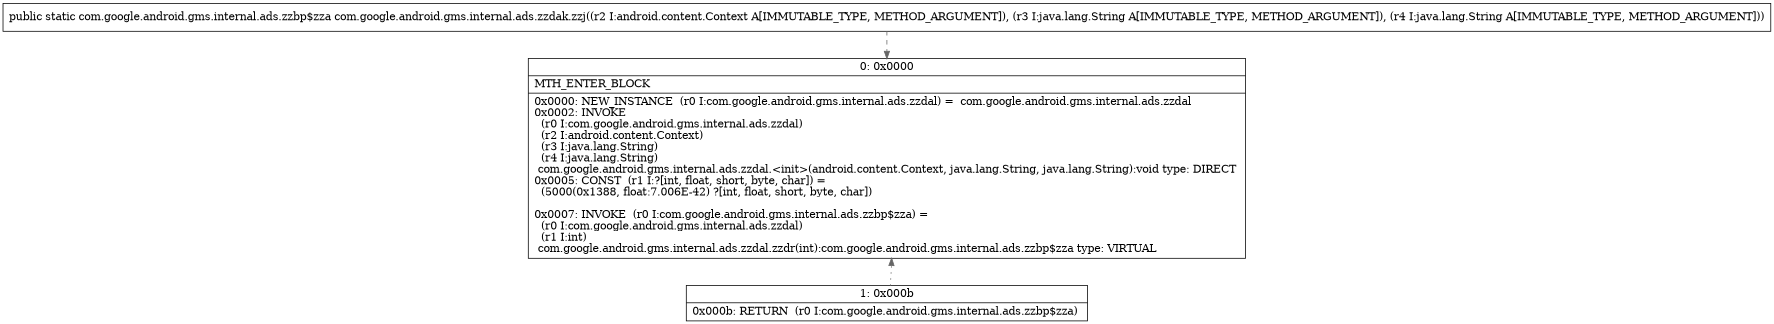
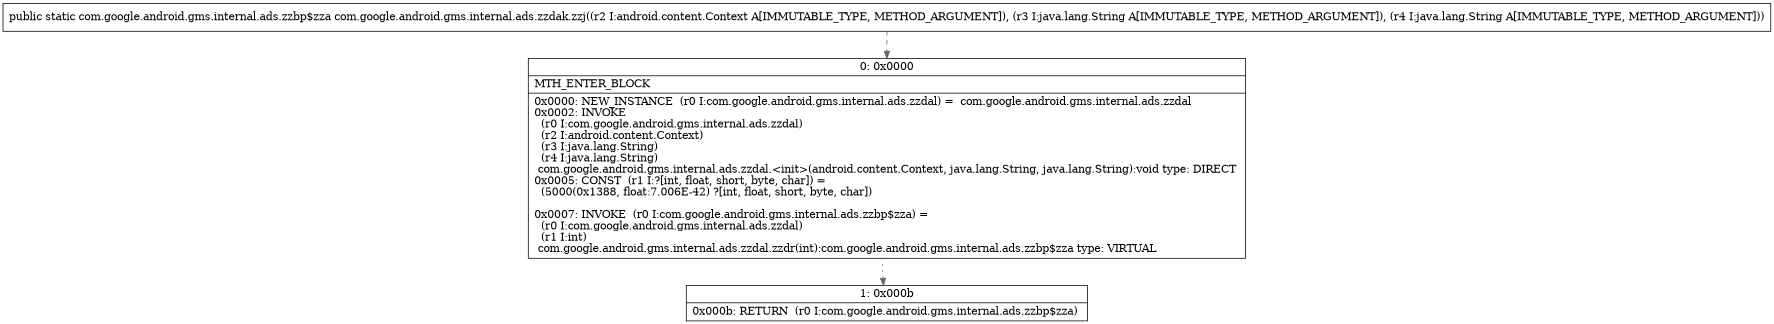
(891, 276) -> (882, 268)
